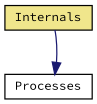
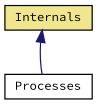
(57, 46) -> (40, 59)
